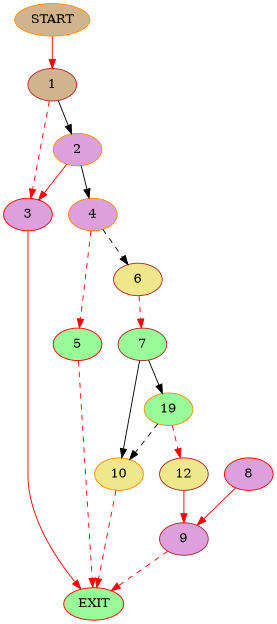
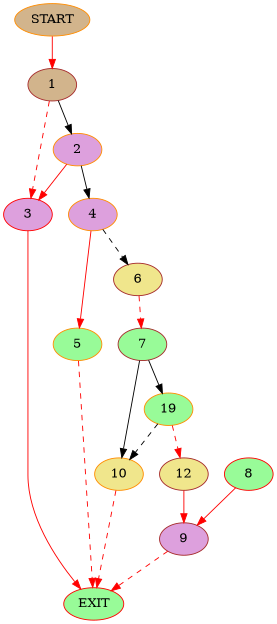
(86, 275) -> (86, 275)
(78, 344) -> (78, 344)
(249, 474) -> (249, 474)
